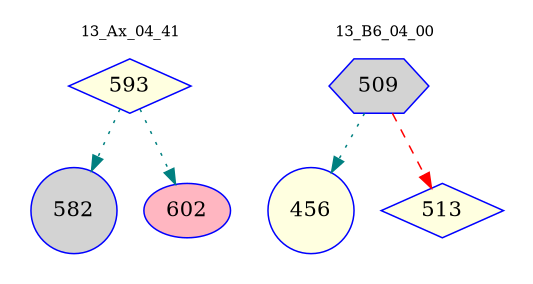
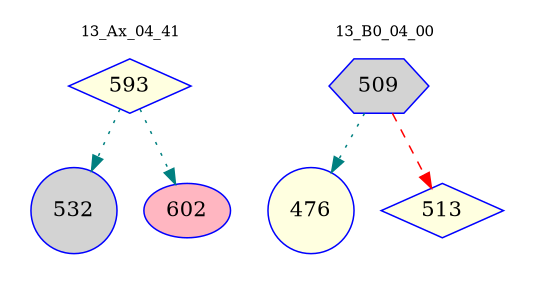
(385, 32) -> (385, 32)
(74, 211) -> (74, 211)
(311, 211) -> (311, 211)
